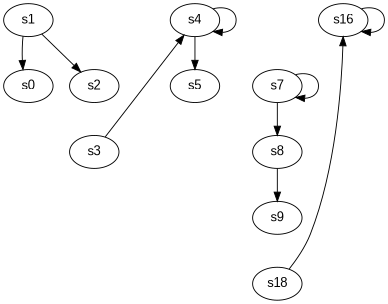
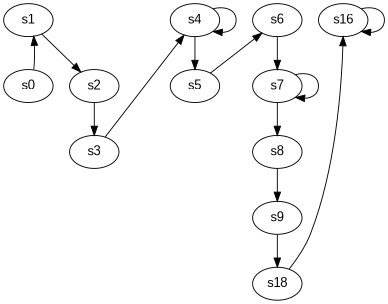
none -> (277, 20)
(22, 48) -> (34, 58)
none -> (94, 114)
none -> (277, 246)
